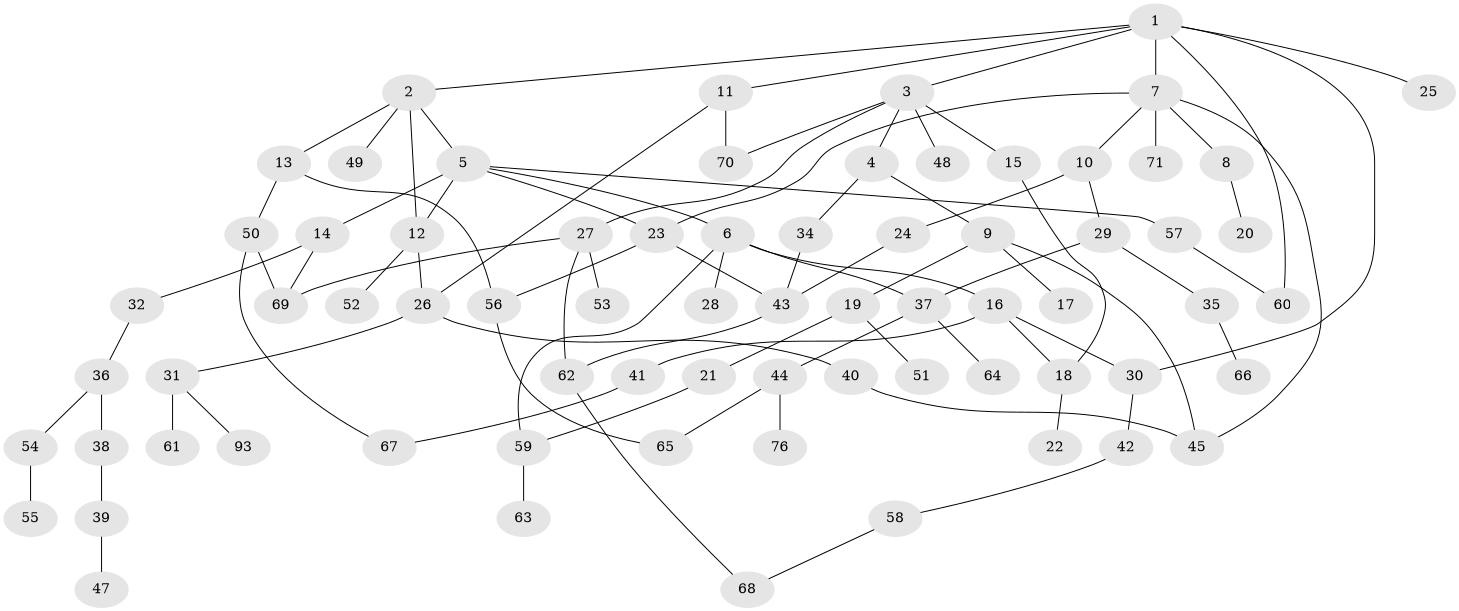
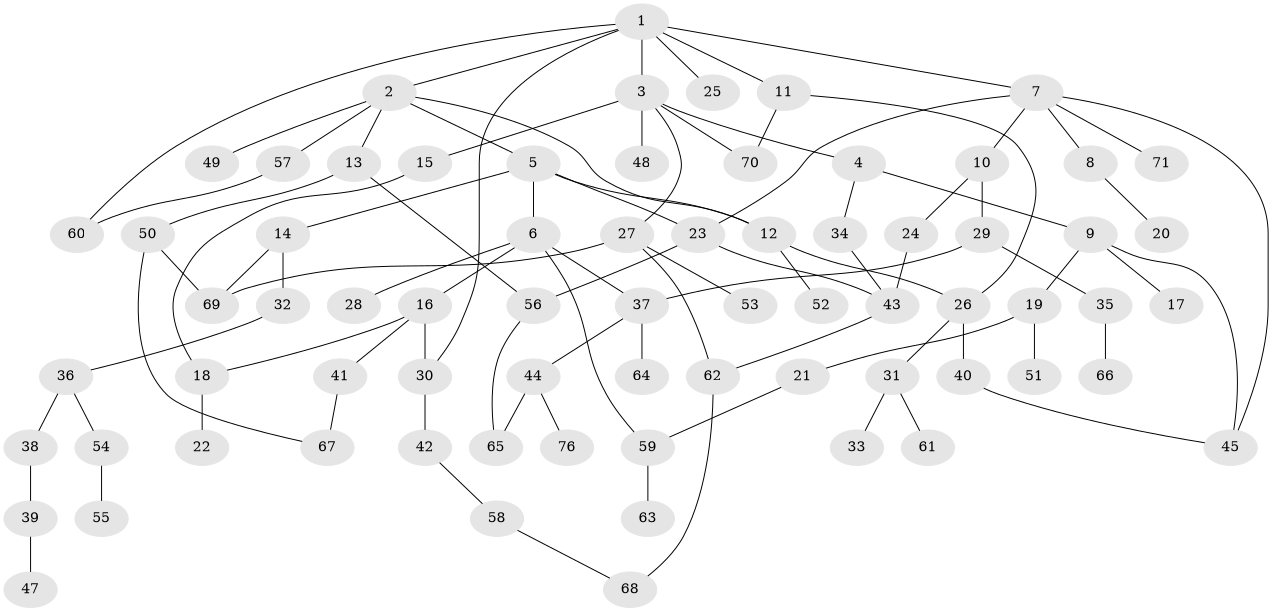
(823, 192) -> (336, 128)
(244, 448) -> (857, 448)
